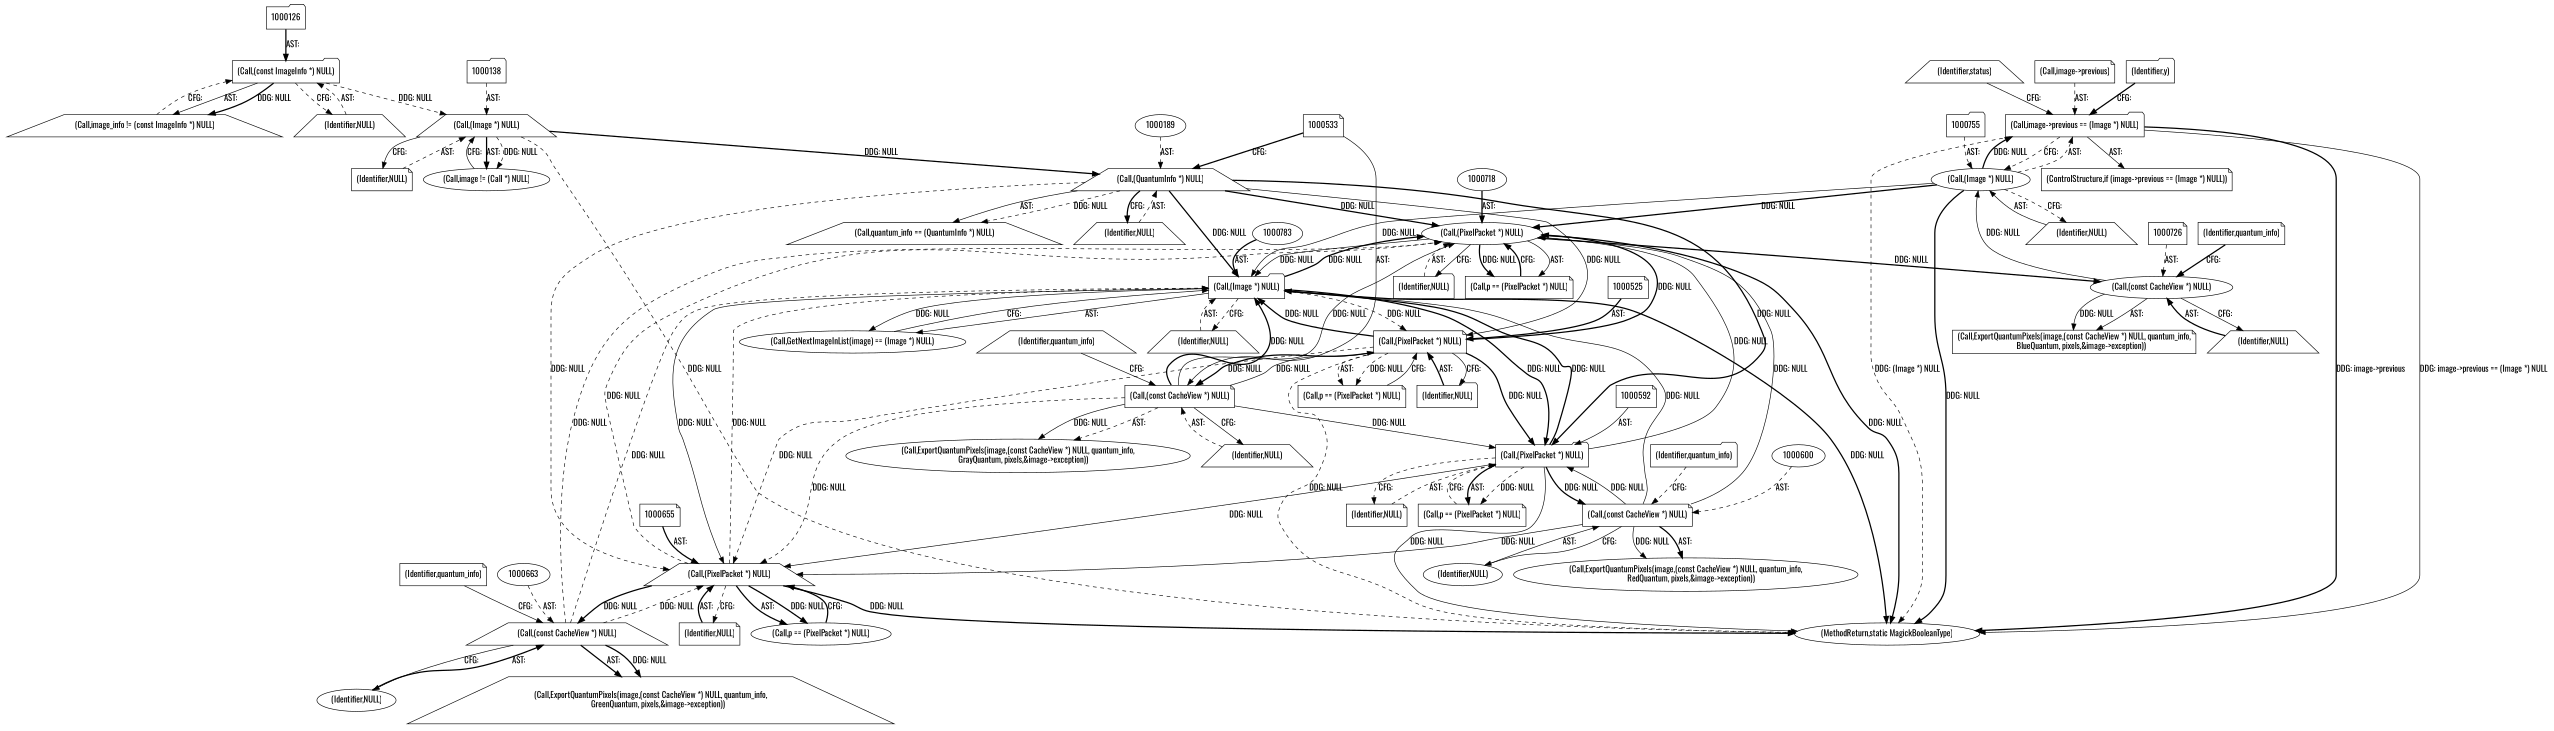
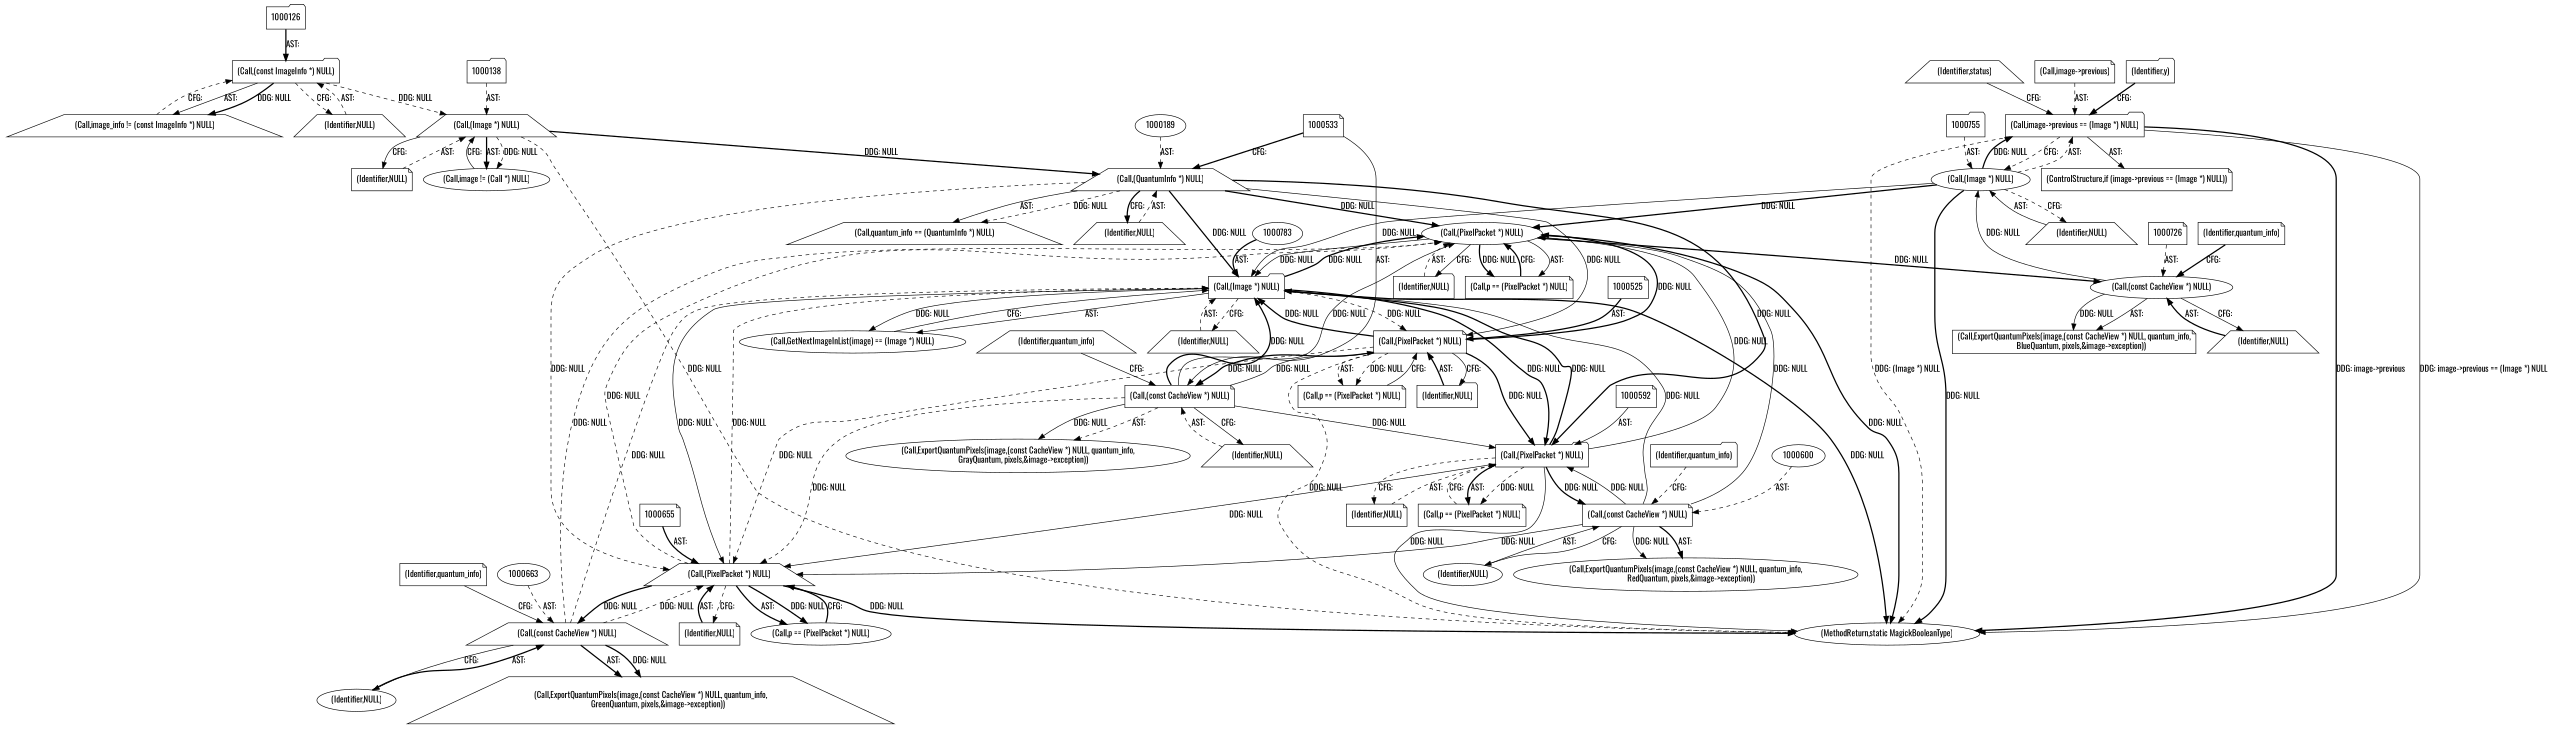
(1482, 180) -> none
